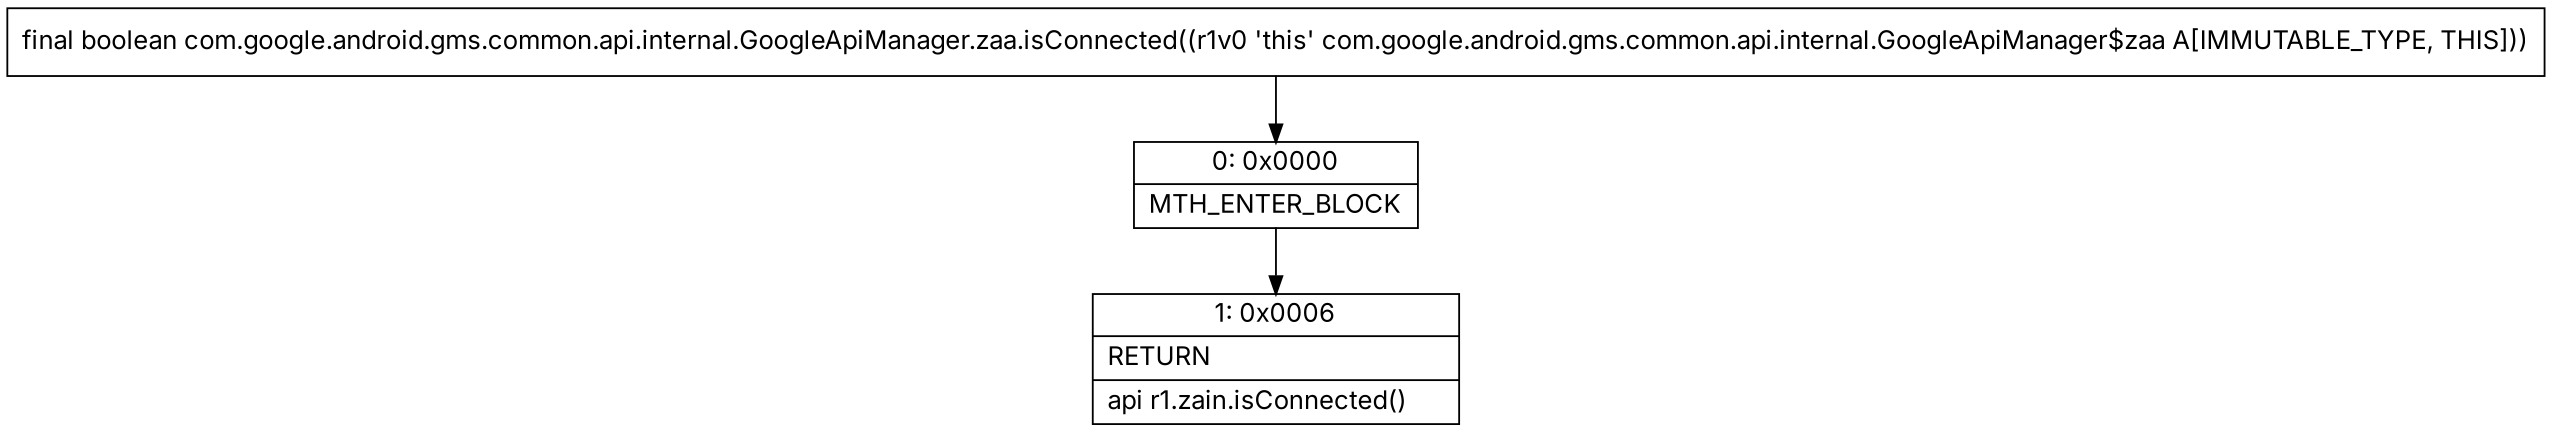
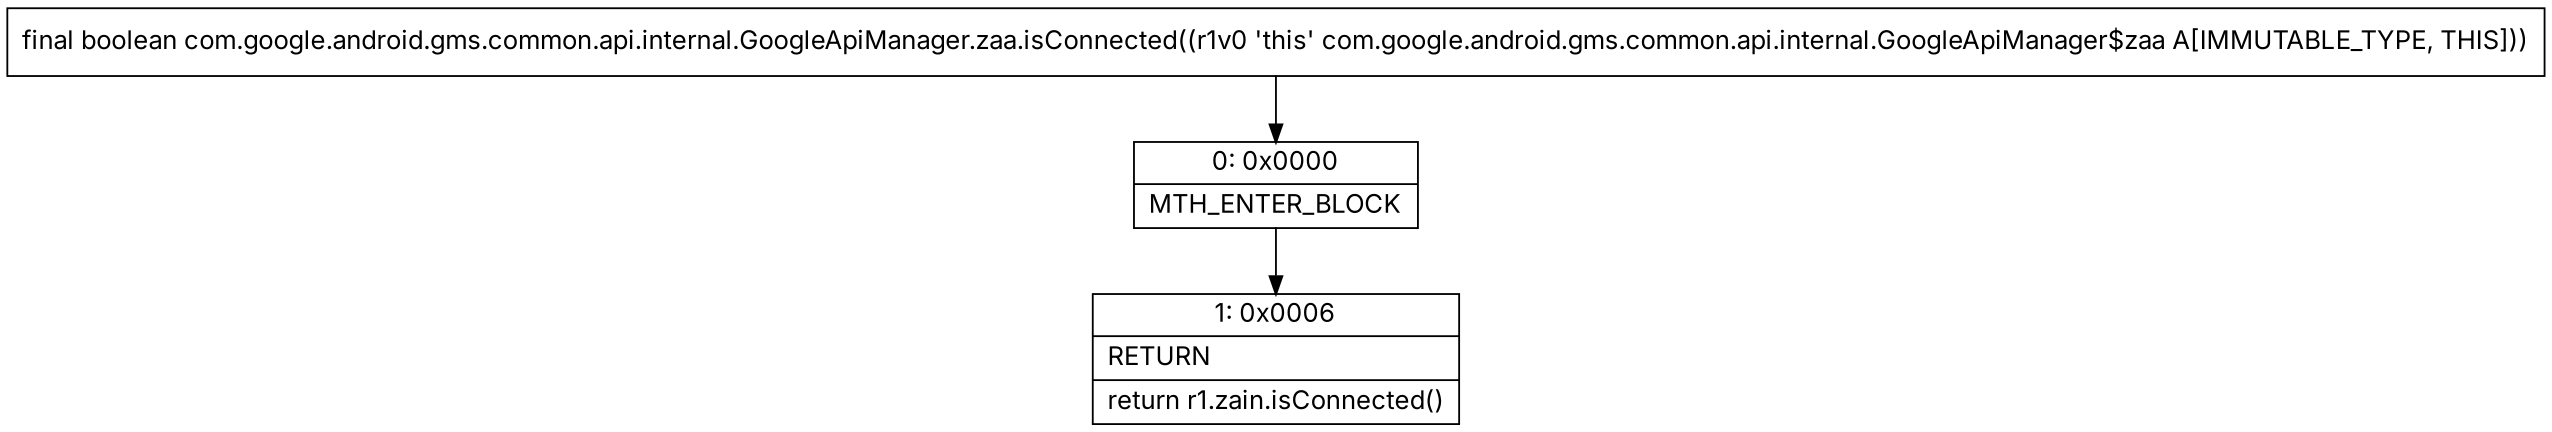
(1258, 401) -> (1276, 401)
